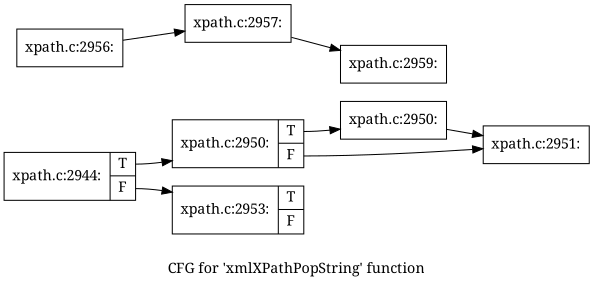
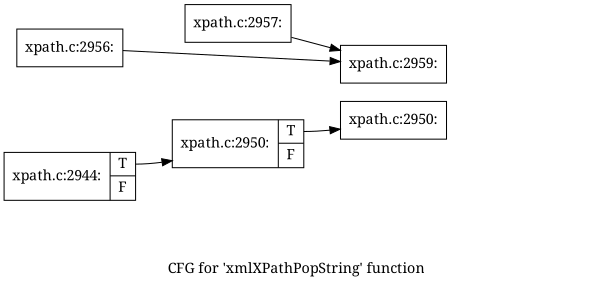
(149, 36) -> (226, 56)
(536, 145) -> none
(238, 210) -> none
